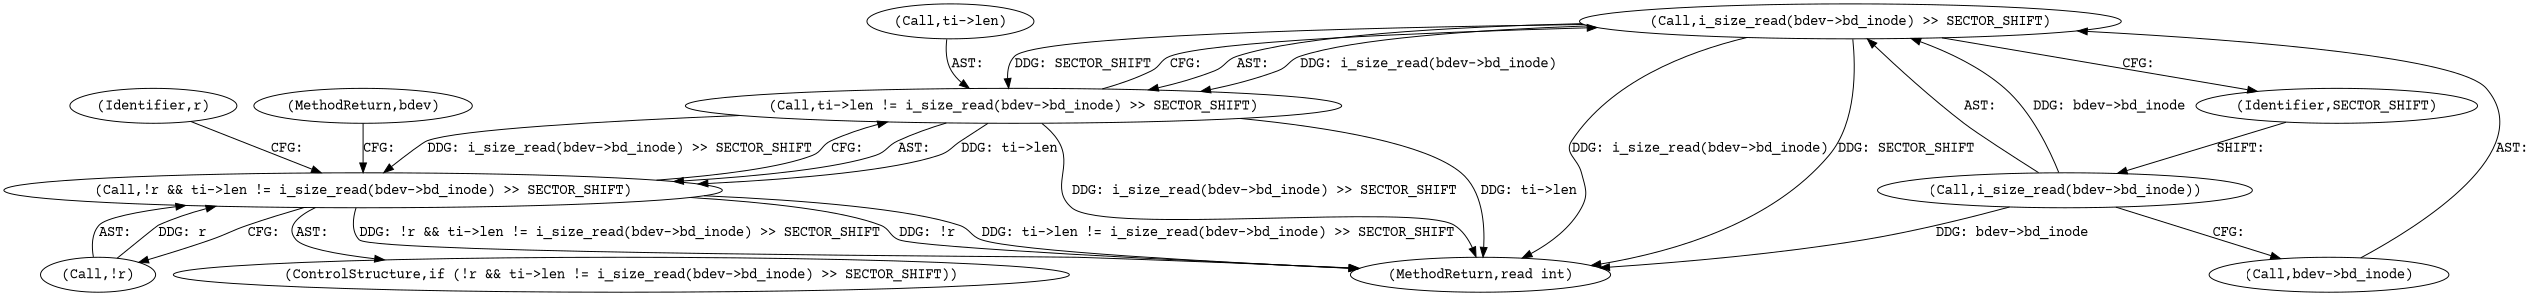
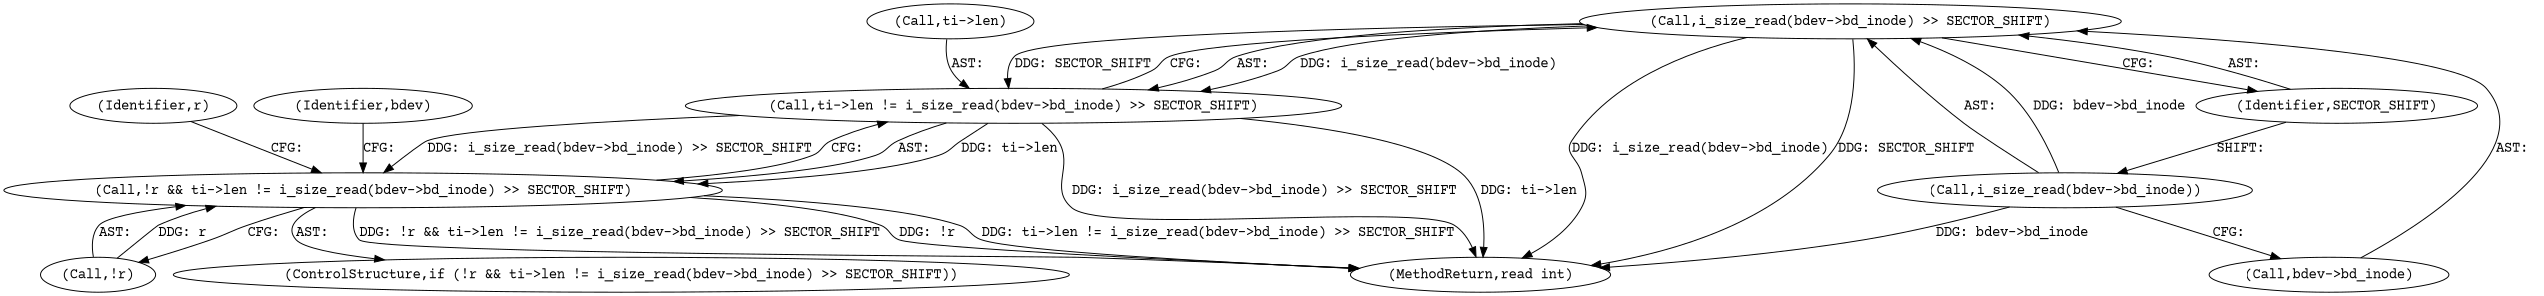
none -> (2161, 55)
(363, 106) -> (363, 106)
